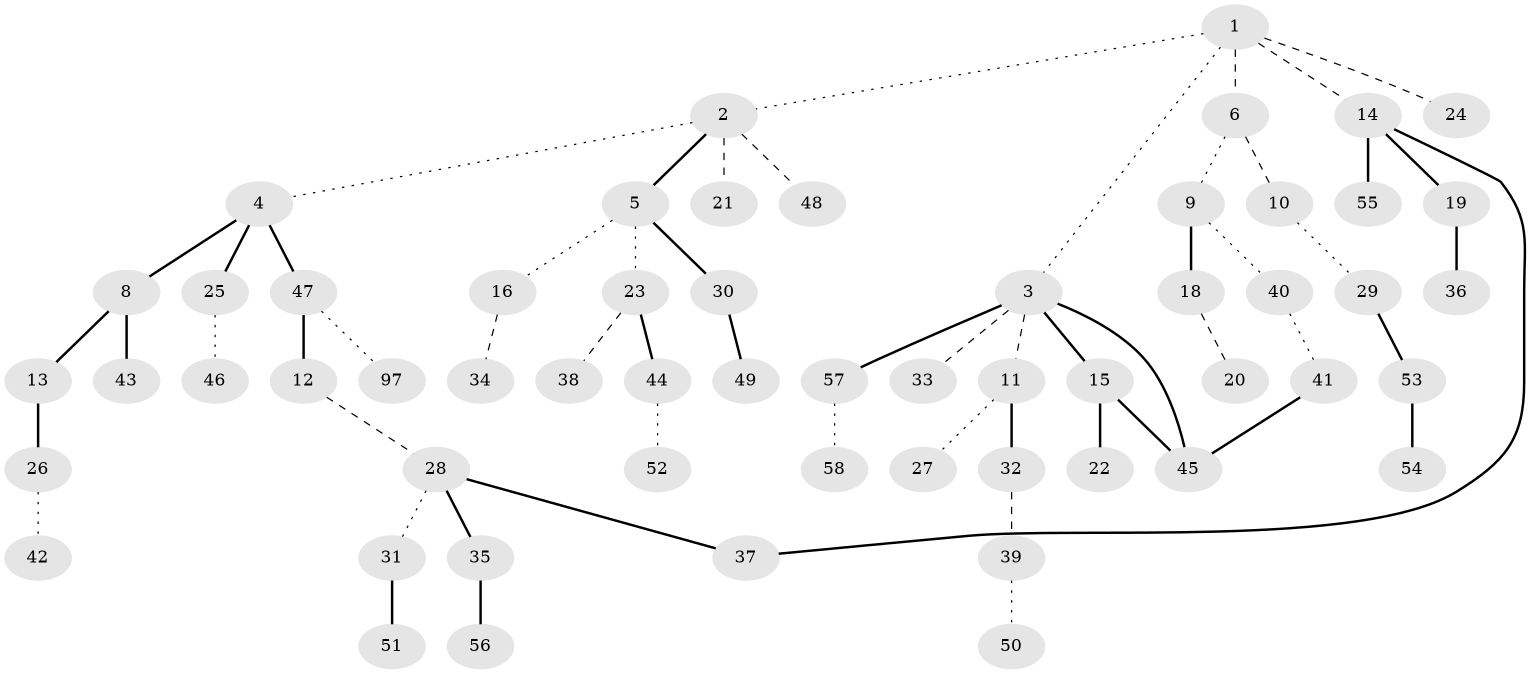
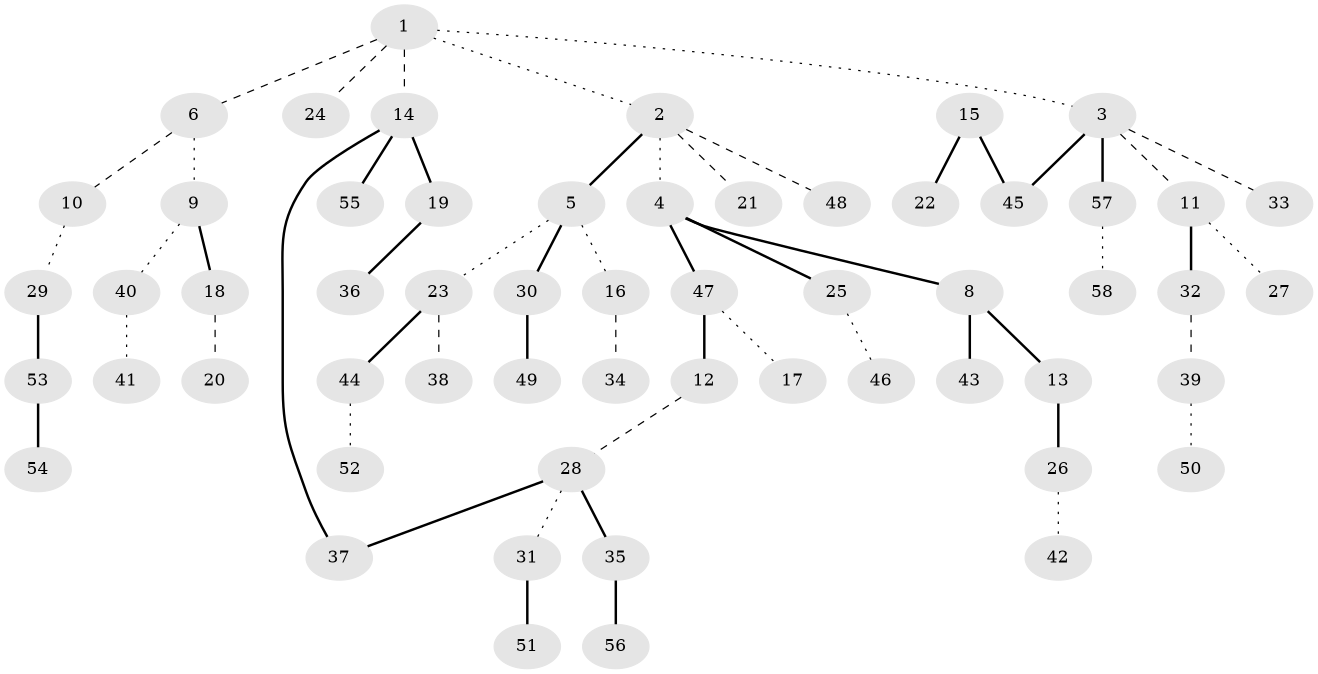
(1064, 337) -> none
(392, 381) -> (793, 381)
(1256, 425) -> none
